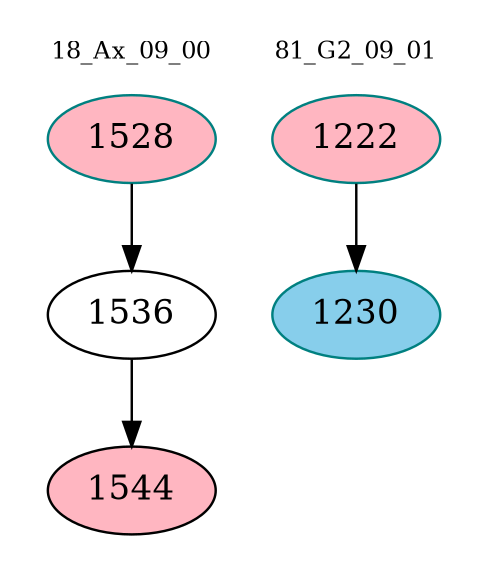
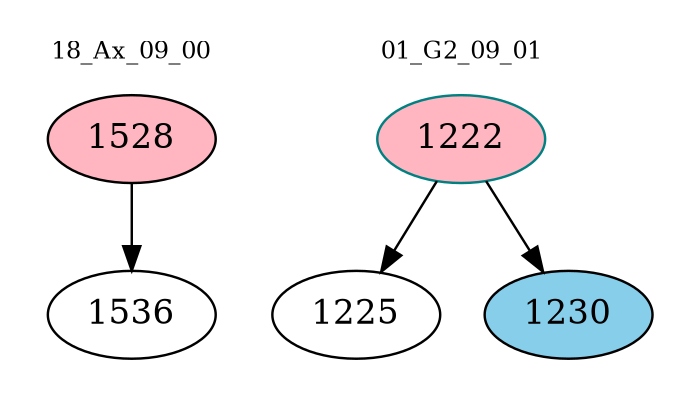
(356, 52) -> (462, 52)
(132, 139) -> (132, 139)
none -> (356, 315)
(356, 315) -> (569, 315)
(132, 490) -> none
